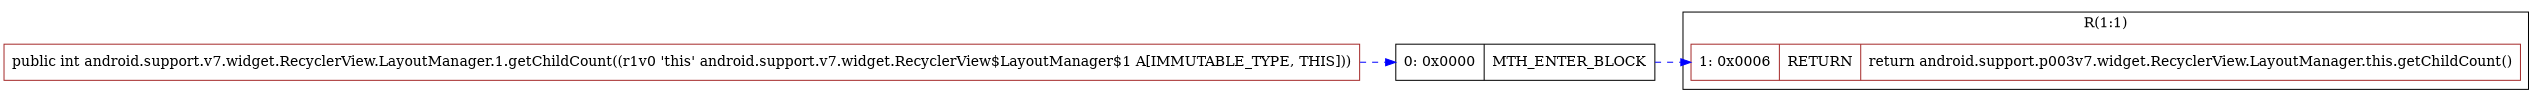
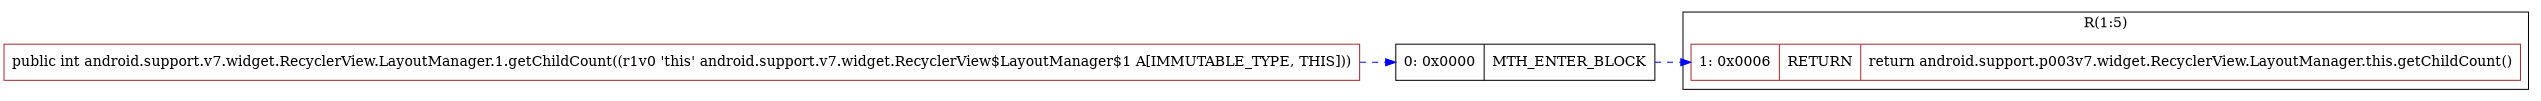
(2106, 24) -> (2106, 24)
